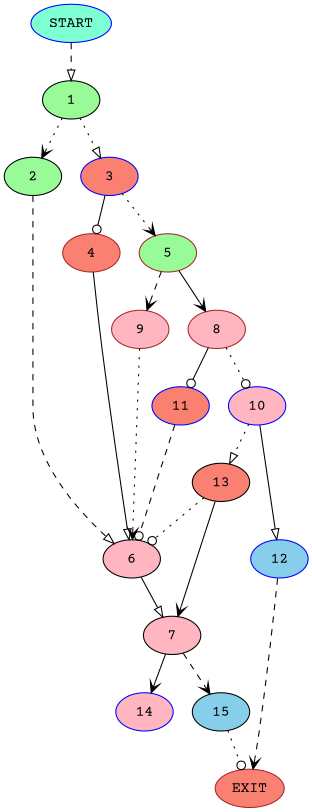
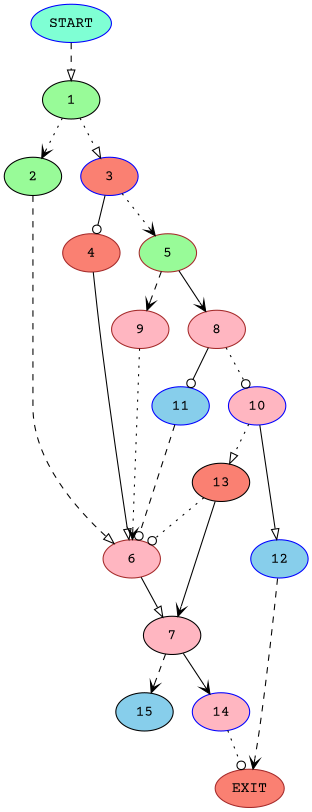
(181, 406) -> (181, 406)
(132, 559) -> (132, 559)
(234, 746) -> (234, 746)
